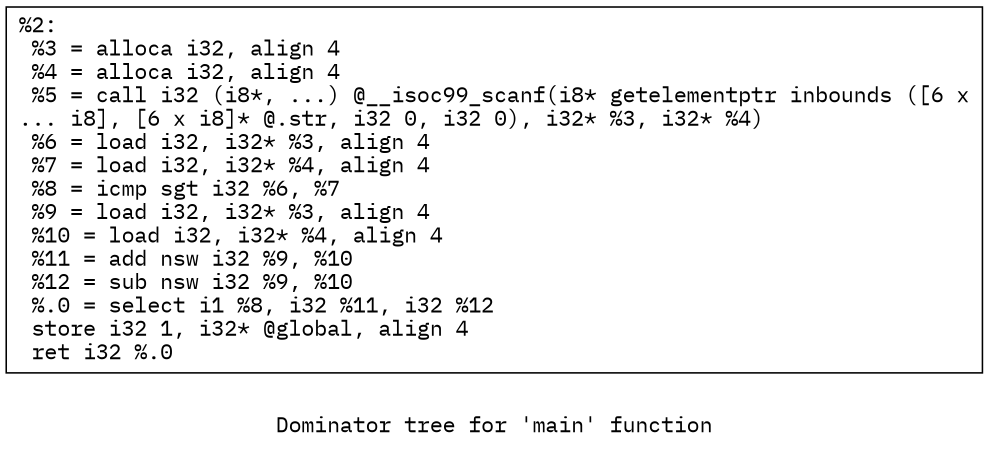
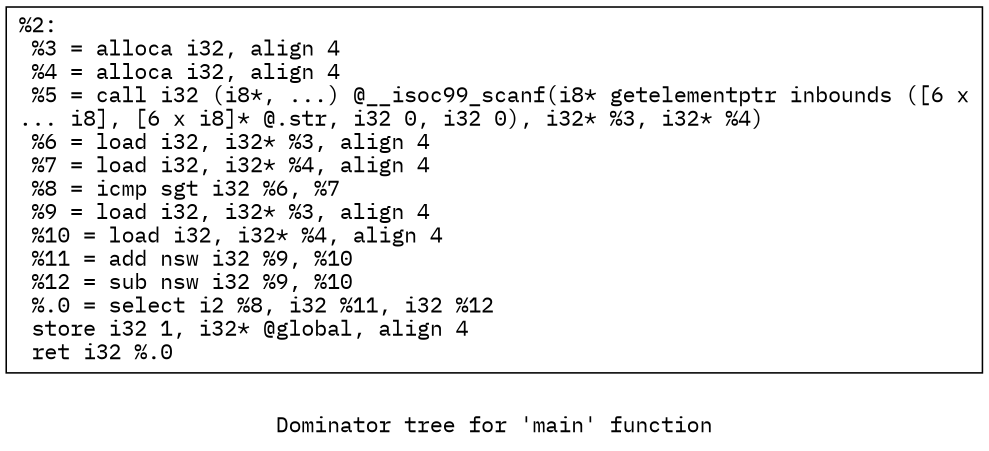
(257, 306) -> (257, 306)
